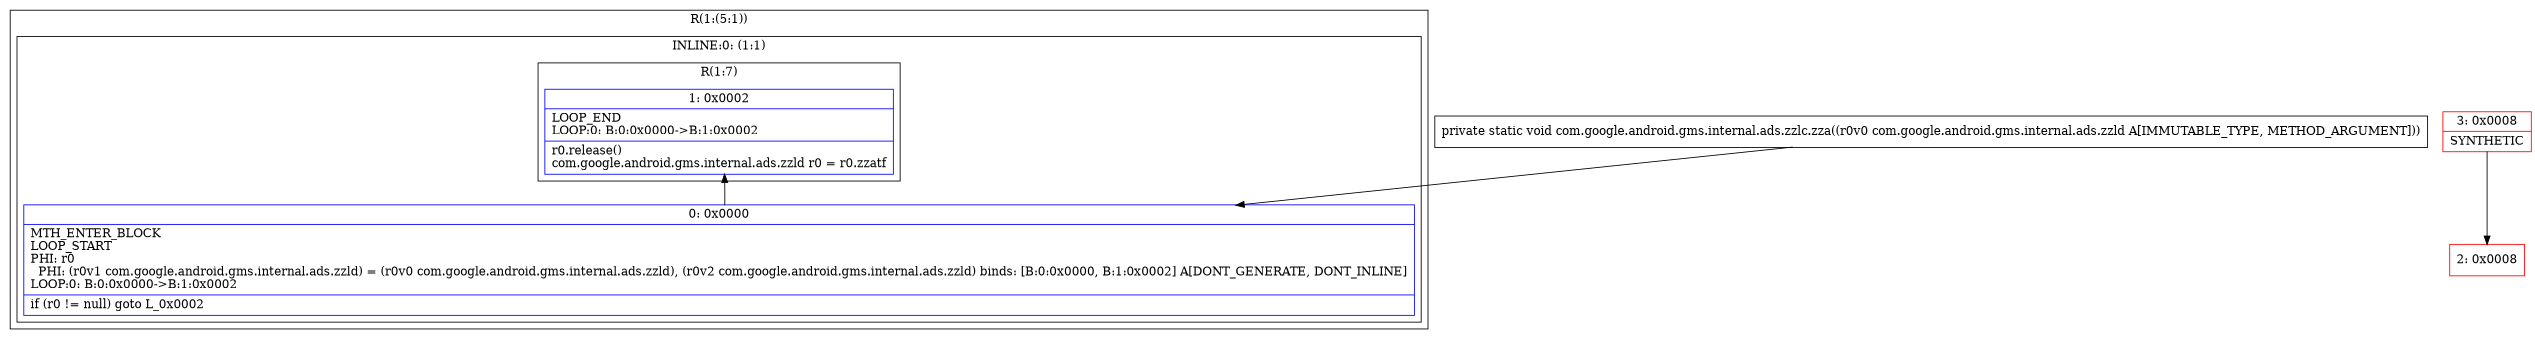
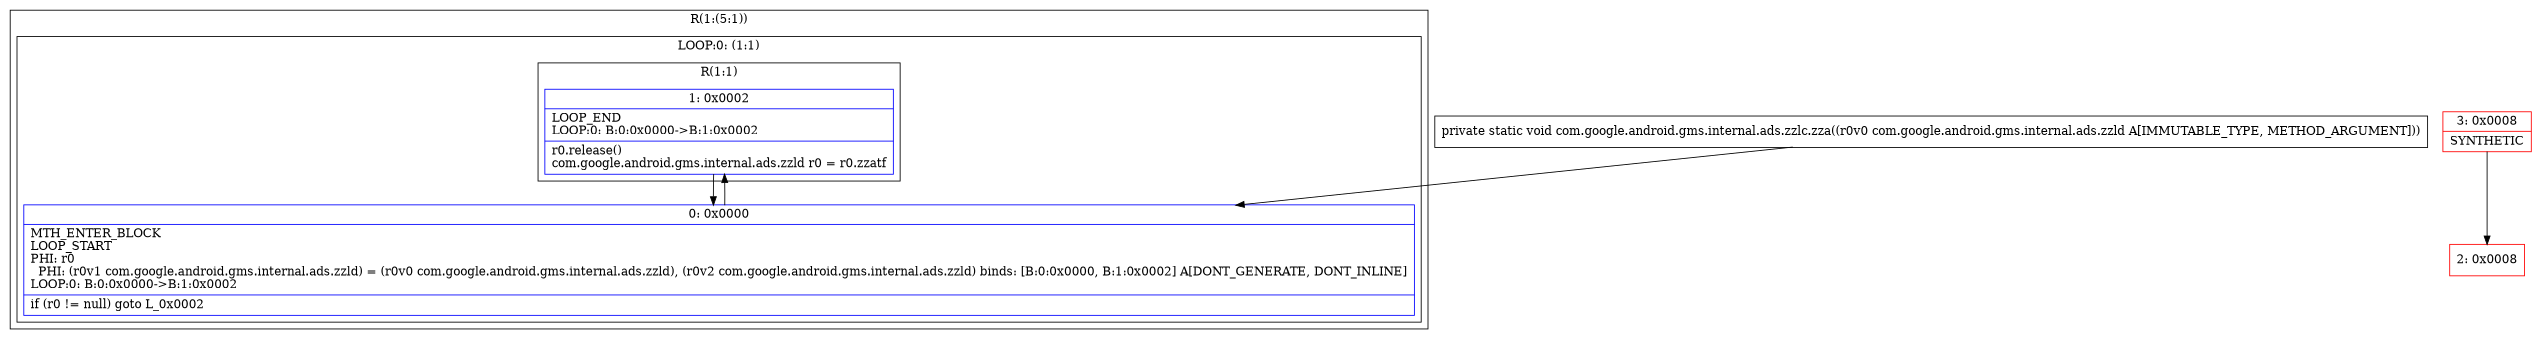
(719, 46) -> (719, 46)
(719, 73) -> (719, 73)
none -> (713, 186)
